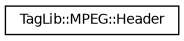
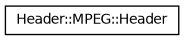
(92, 20) -> (92, 20)
